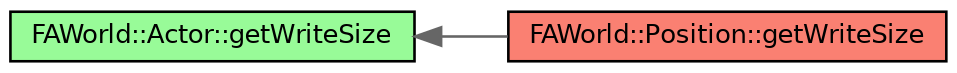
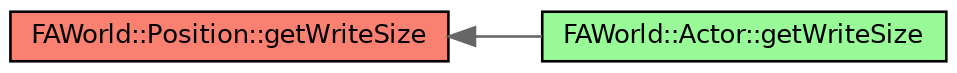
(475, 36) -> (509, 36)
